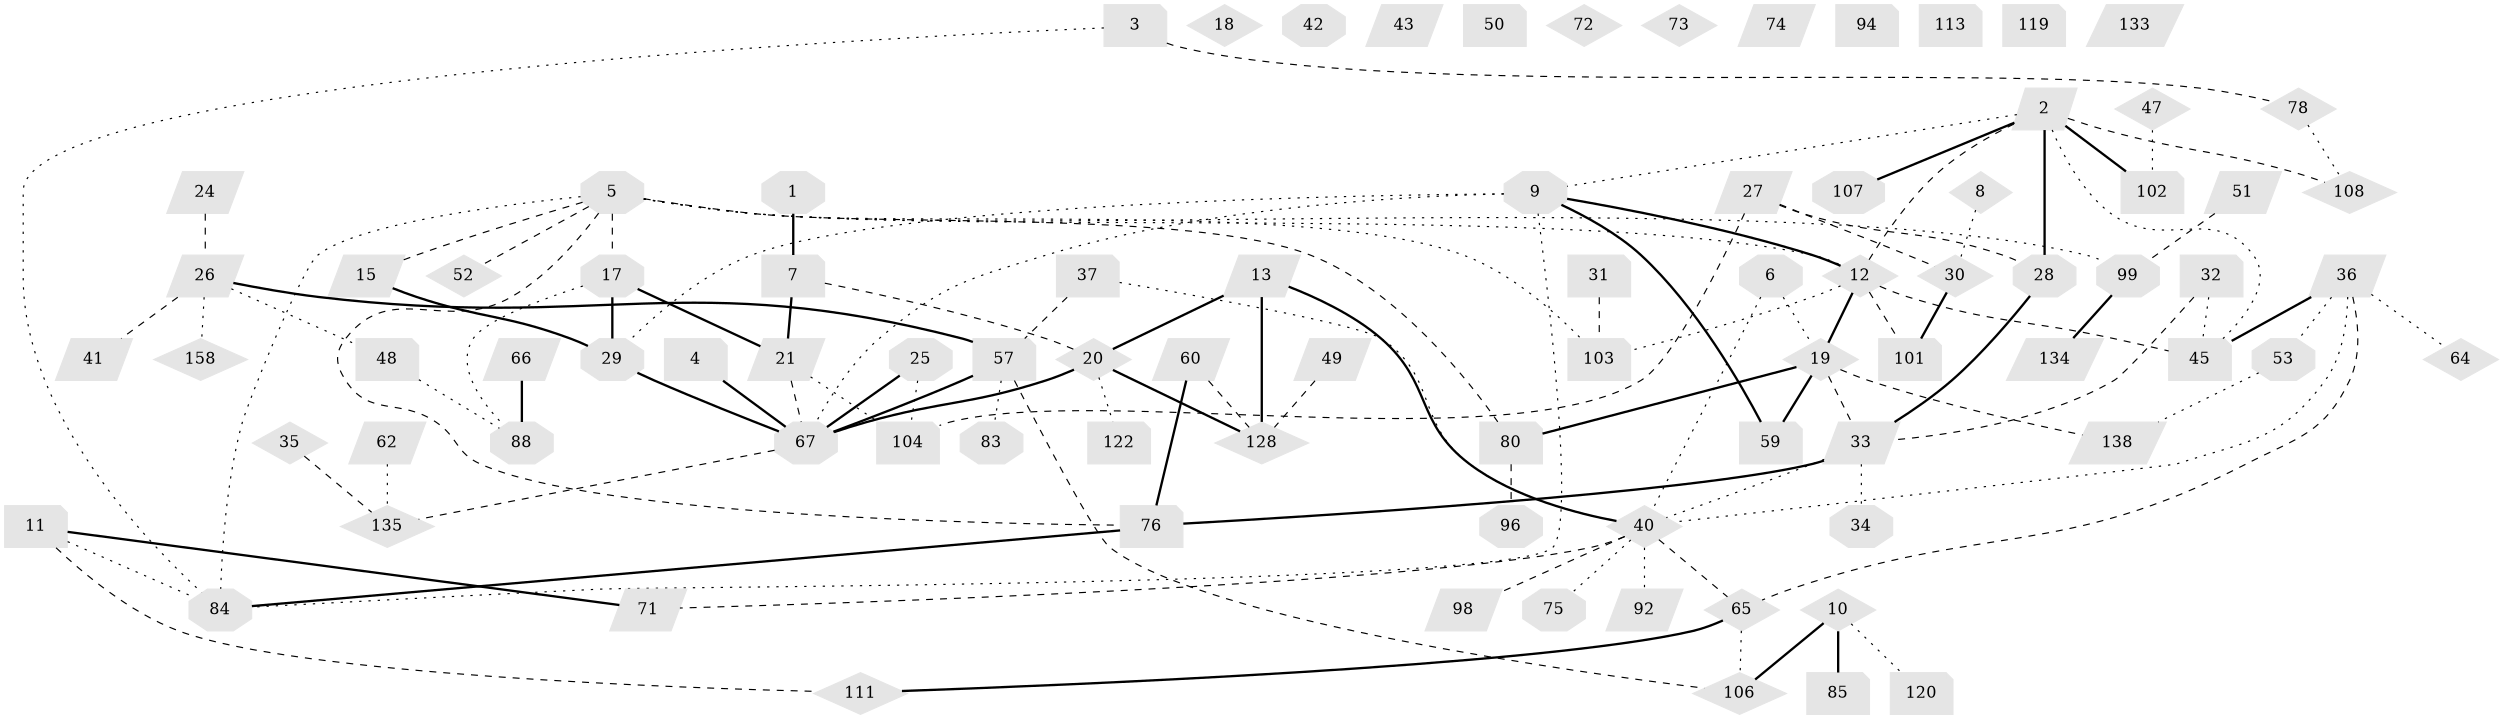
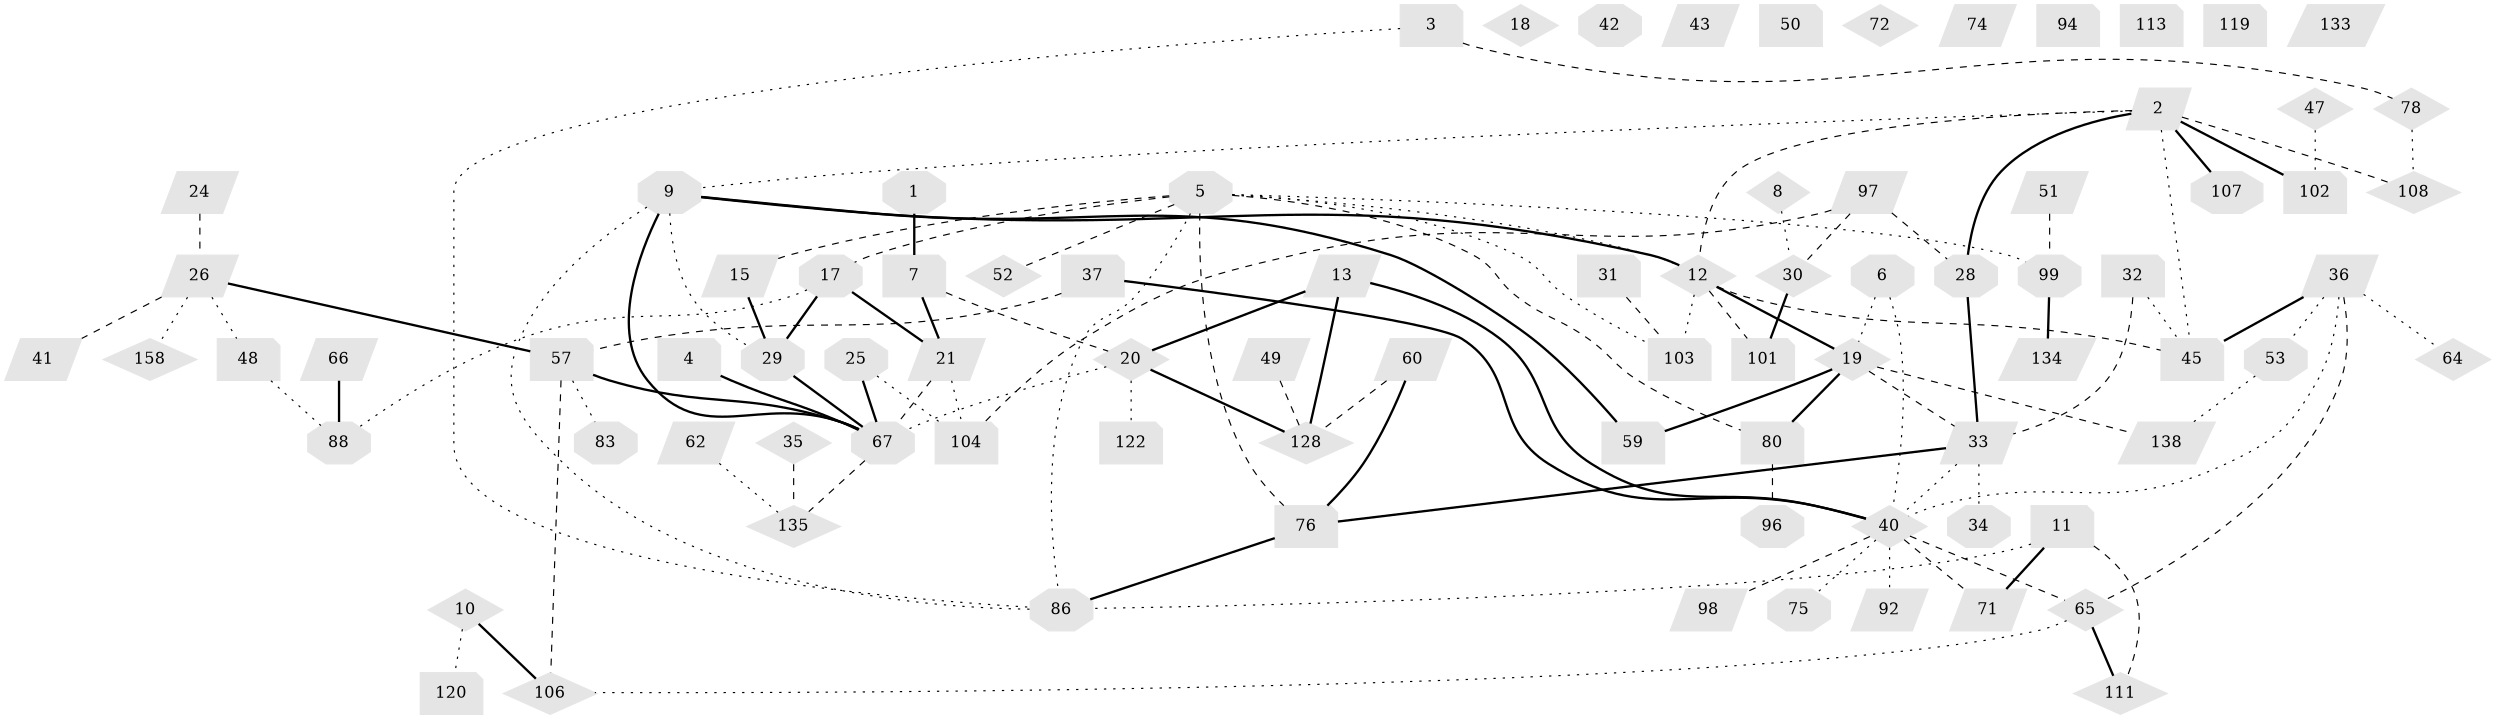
(1679, 26) -> none
(1754, 193) -> (1869, 193)
(1128, 234) -> (673, 403)
(1348, 327) -> (1502, 394)
(955, 403) -> (1001, 396)
(220, 610) -> (1062, 610)
(1838, 694) -> none
